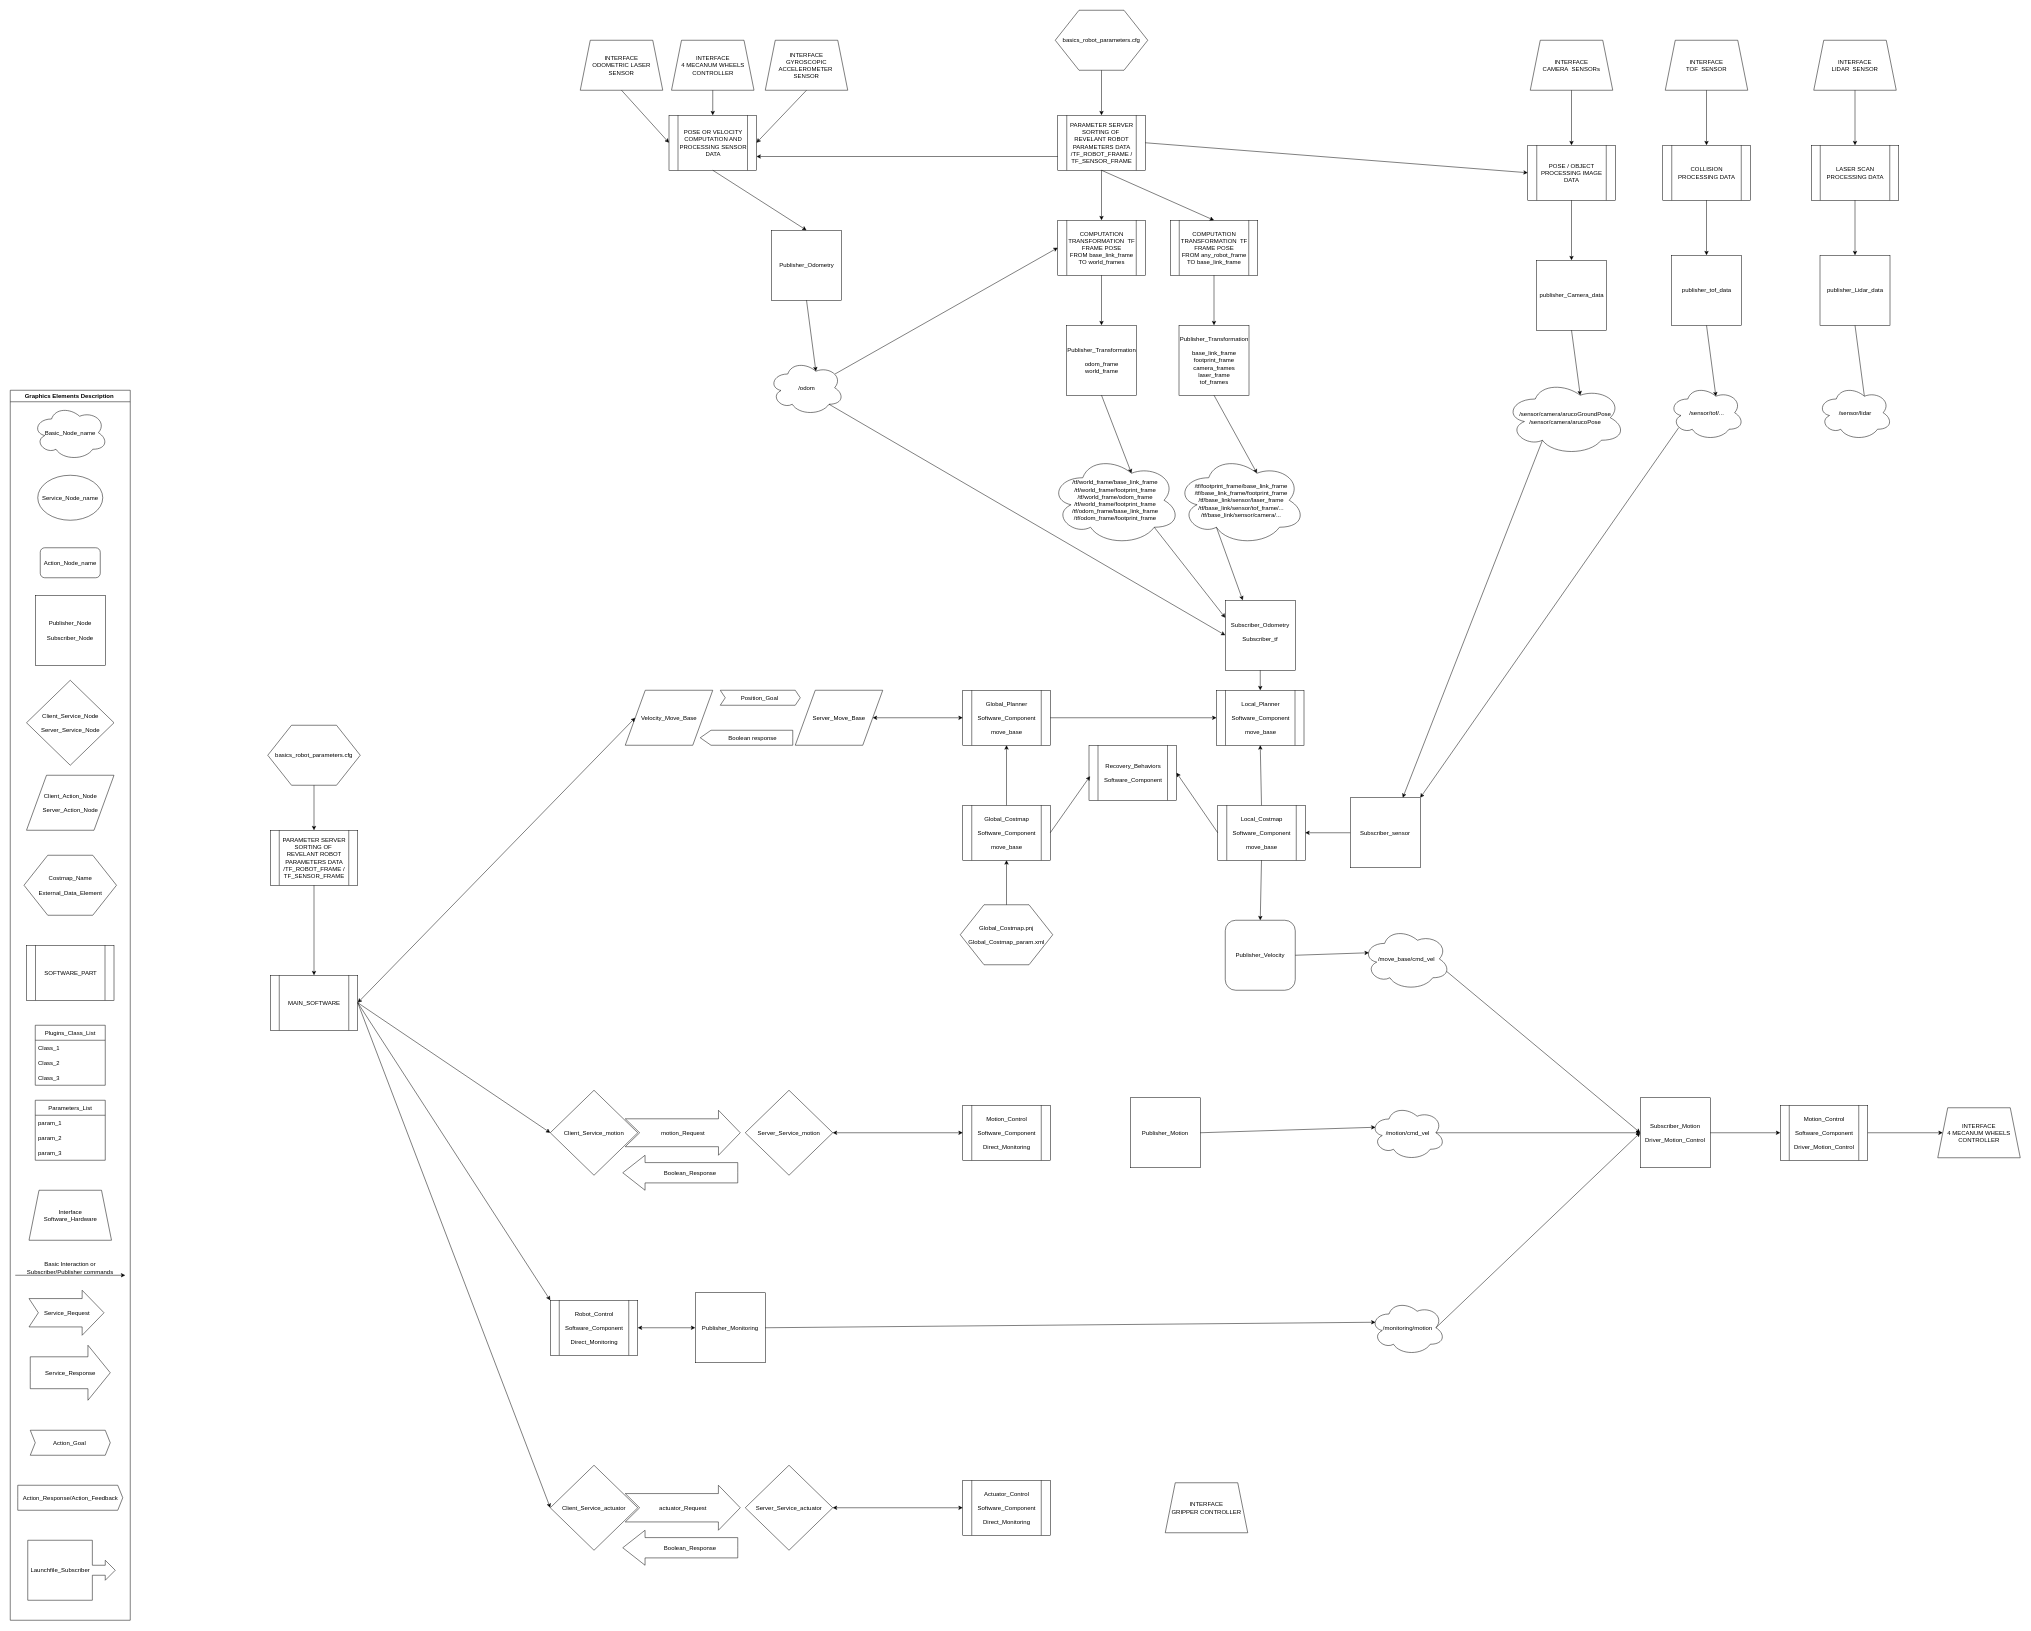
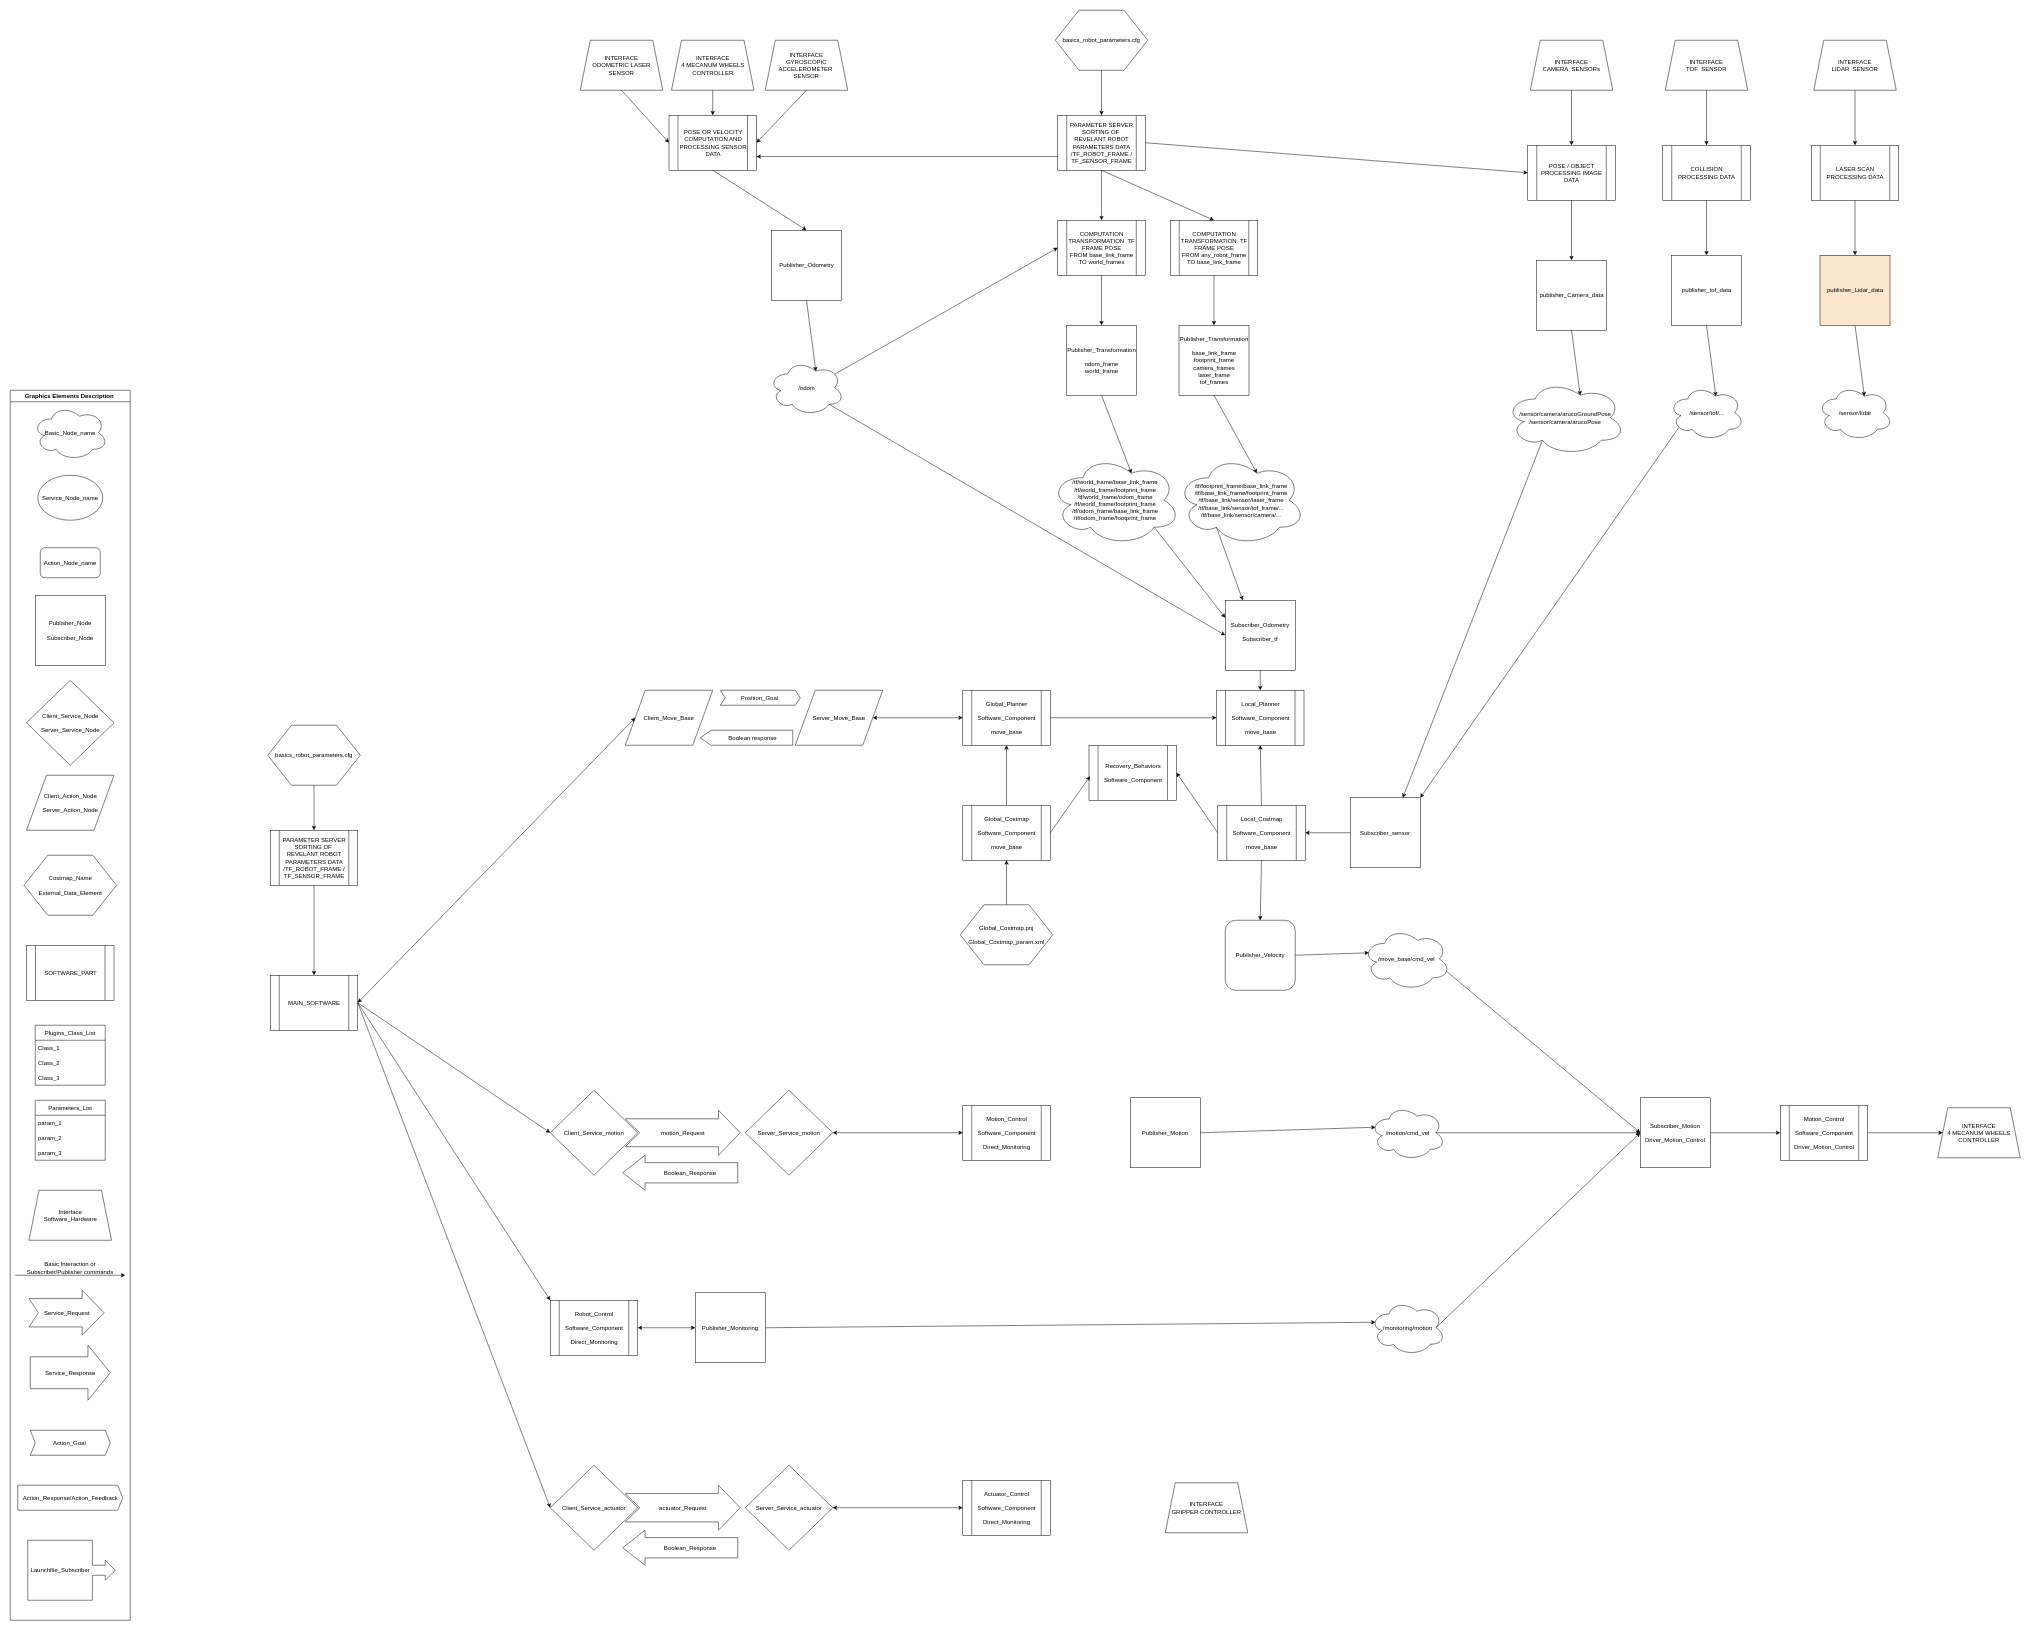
(1855, 290) -> (1855, 290)
(1864, 393) -> (1864, 391)
(669, 718) -> (669, 718)
